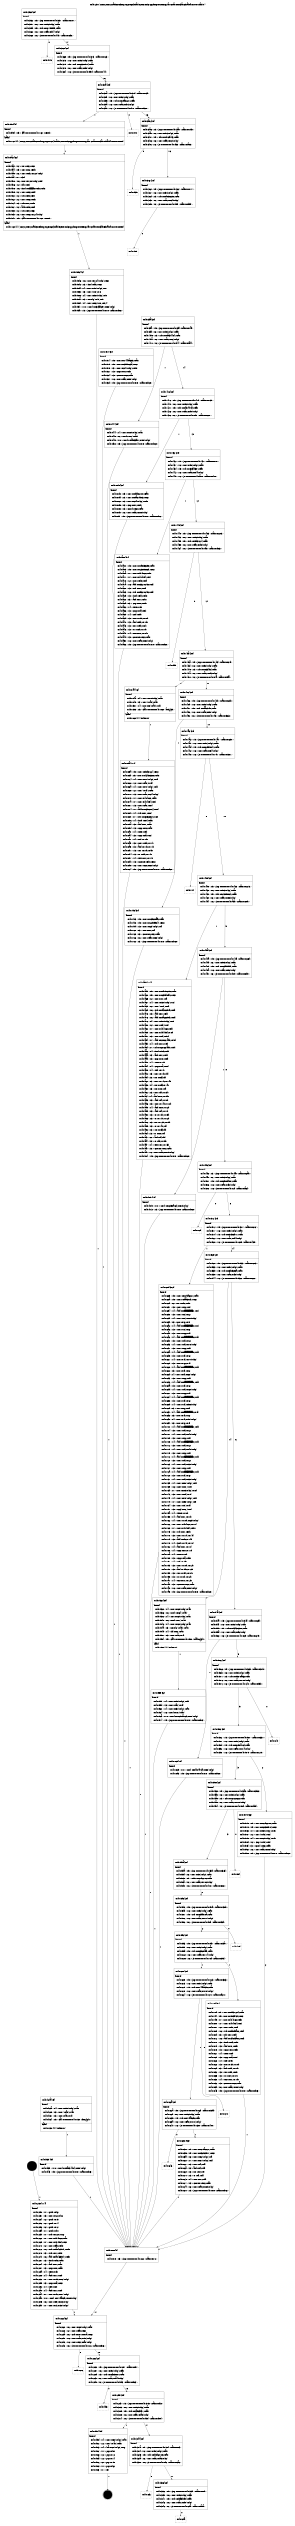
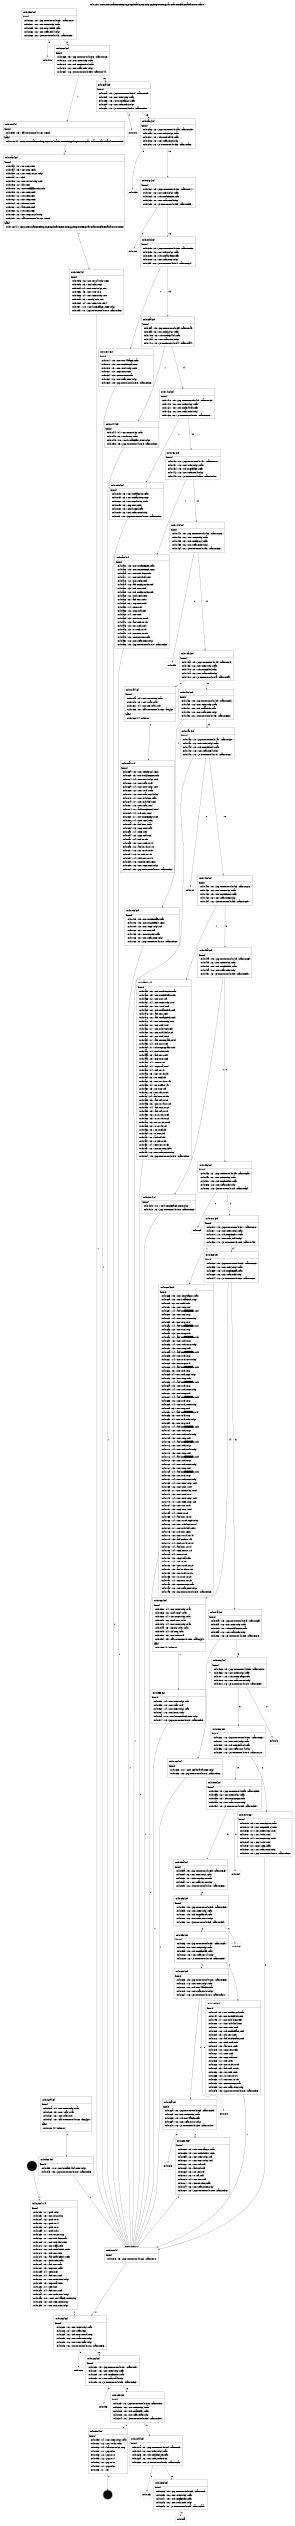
(91, 116) -> (73, 98)
none -> (168, 252)
(124, 1559) -> (134, 1490)
